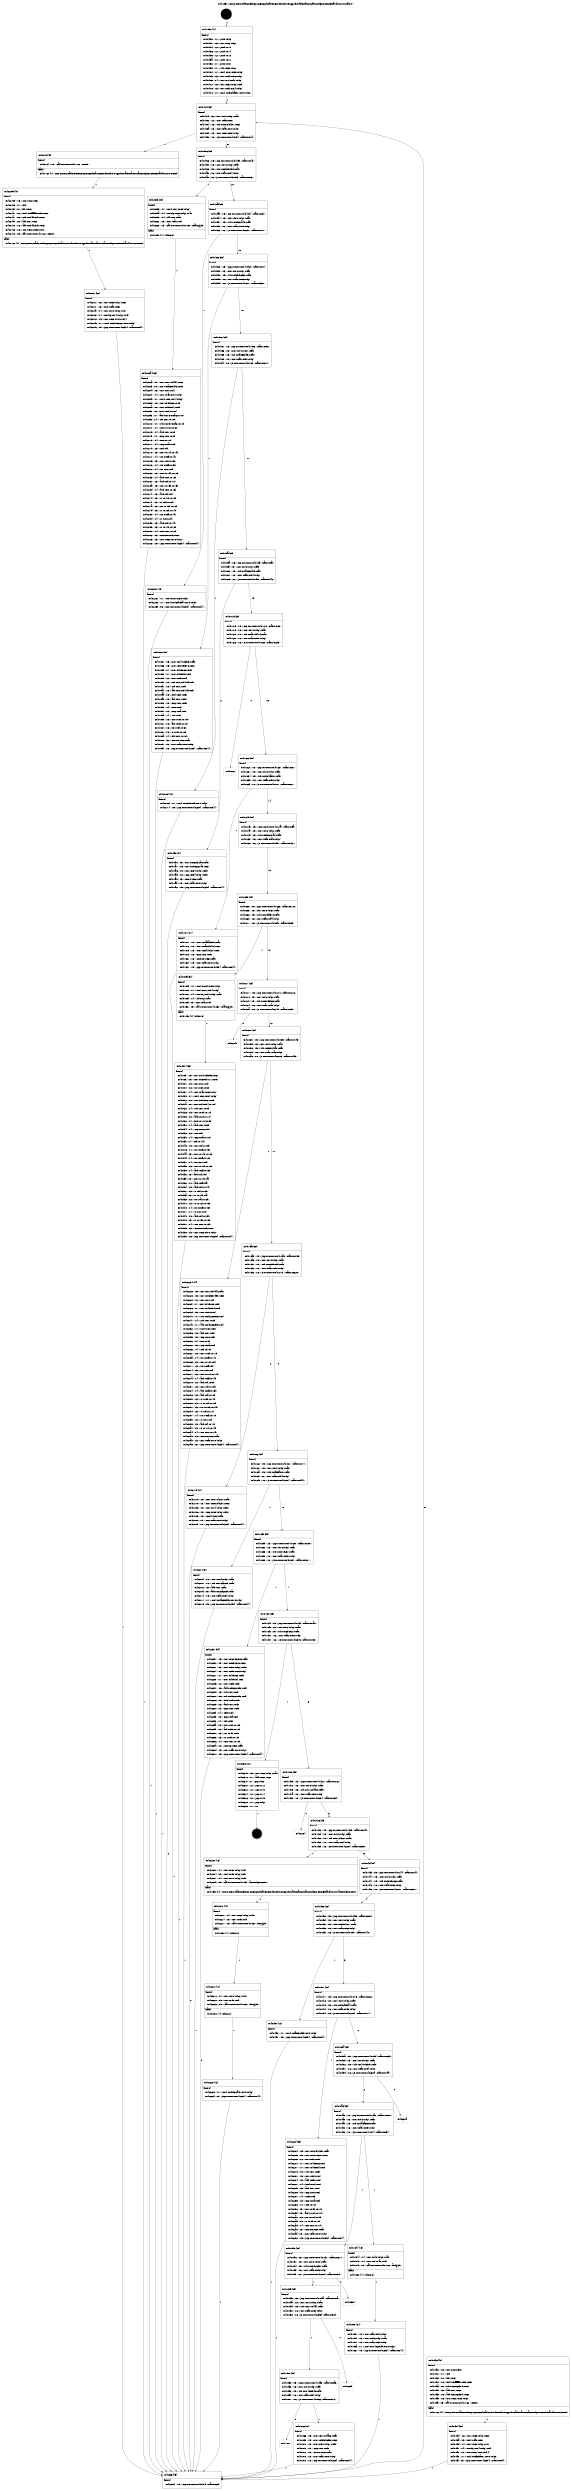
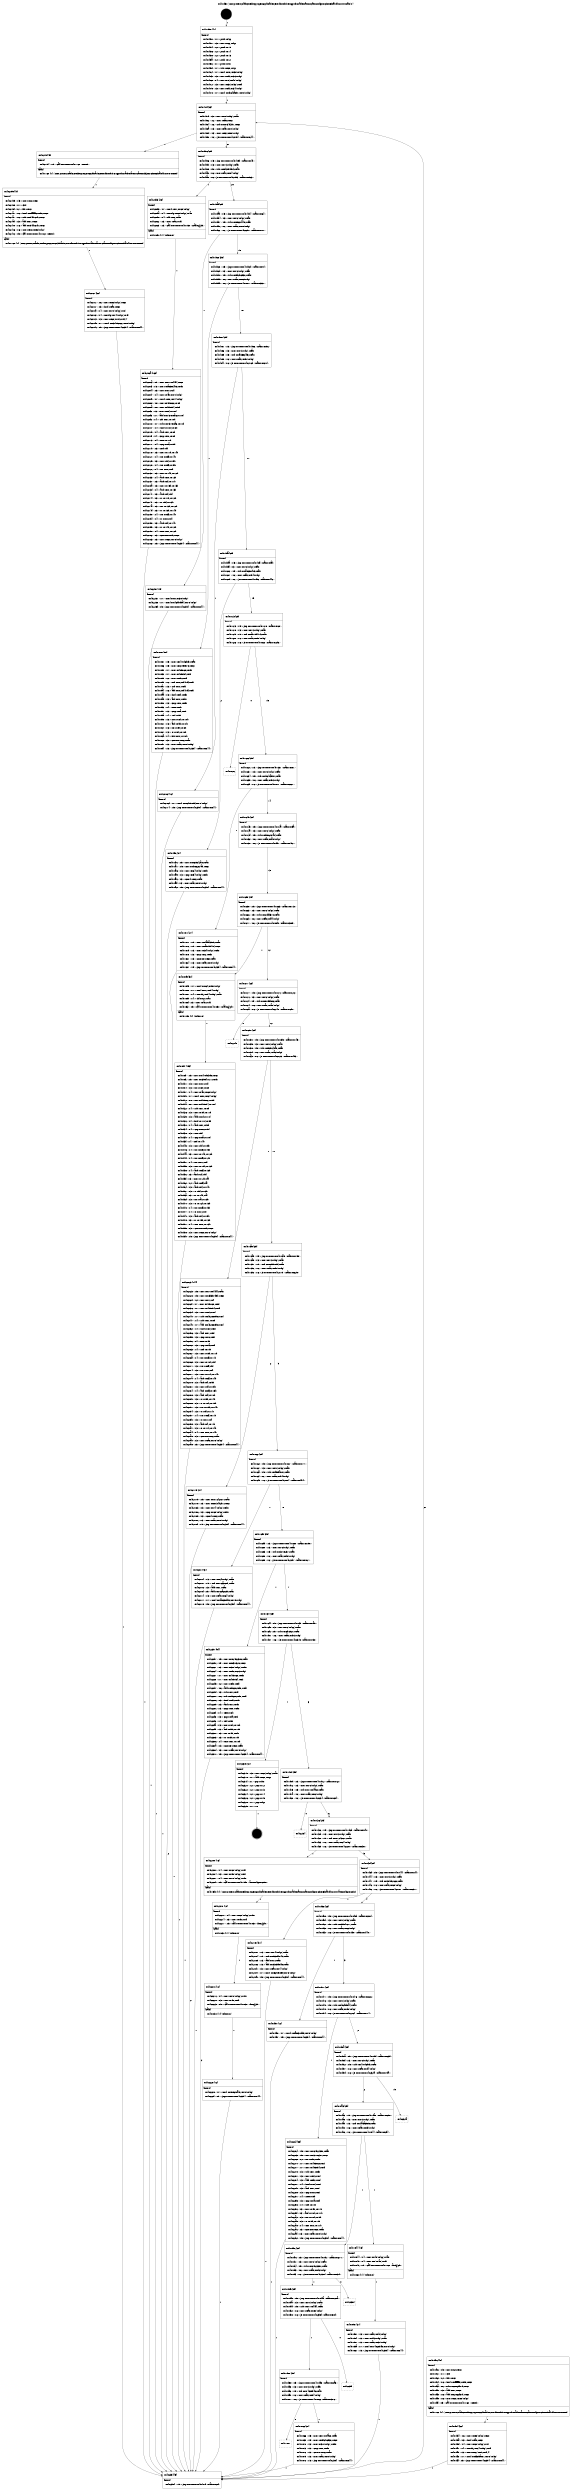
none -> (276, 1960)
(394, 2090) -> (394, 2090)
